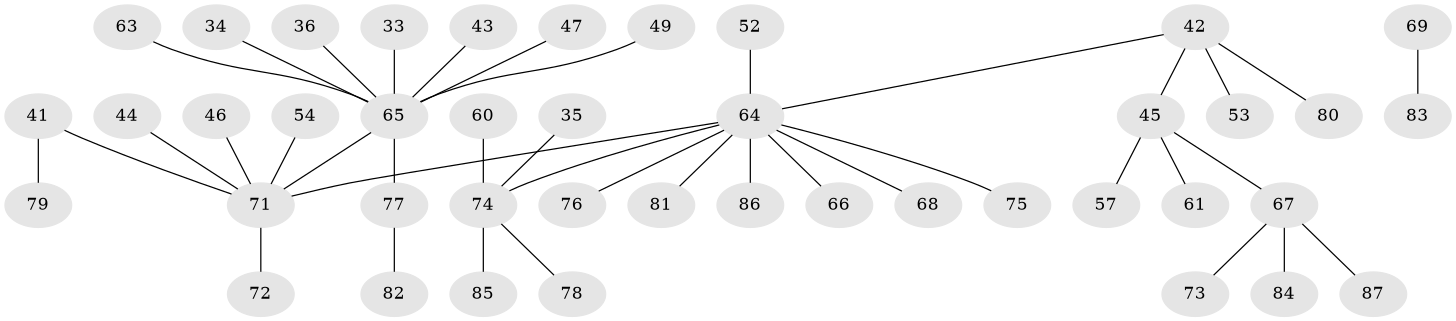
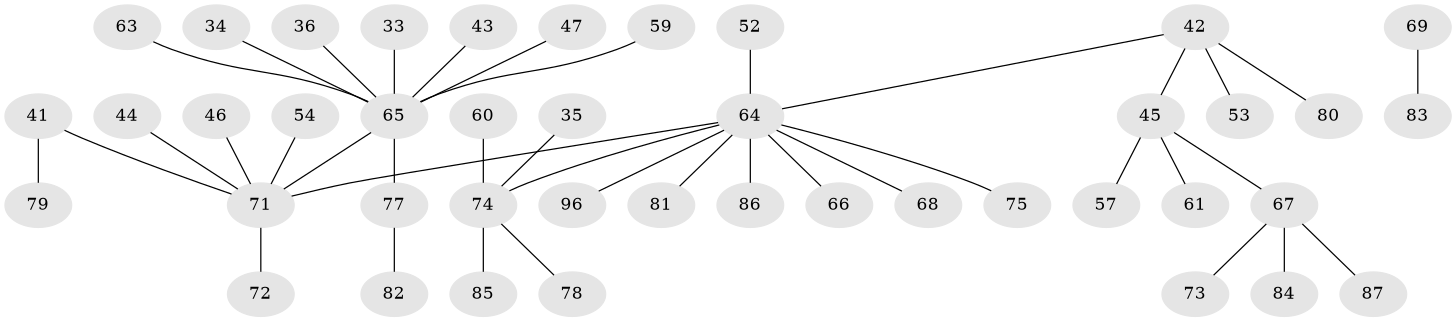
(661, 27) -> (661, 27)
(572, 205) -> (572, 205)
